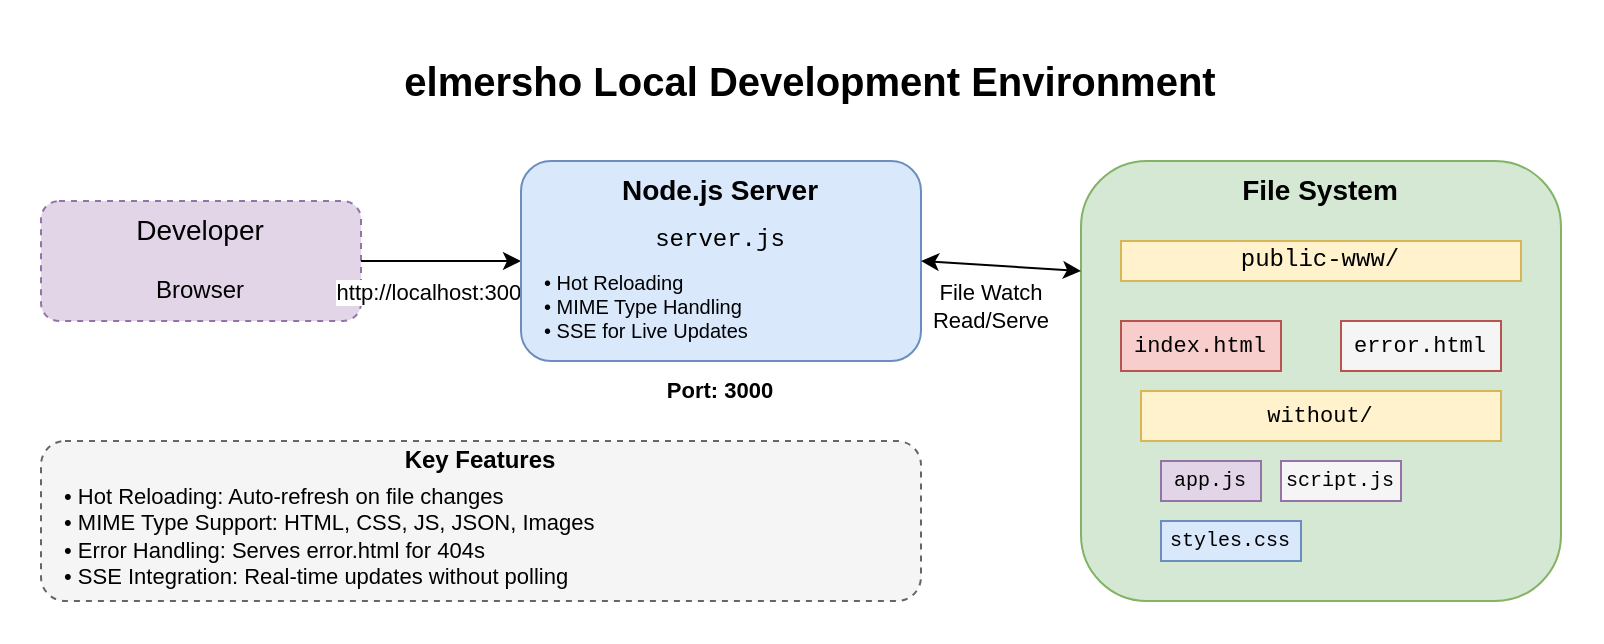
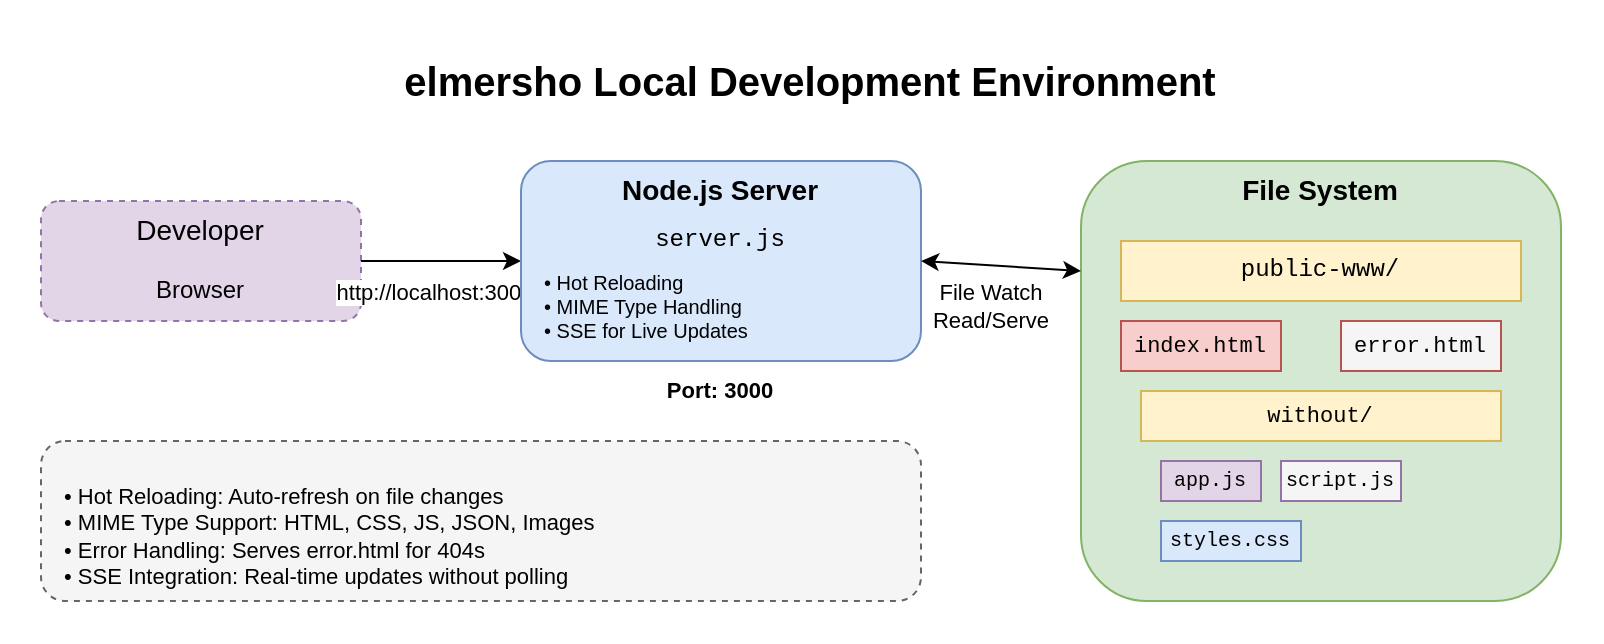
(1321, 261) -> (1321, 271)
(481, 461) -> none
